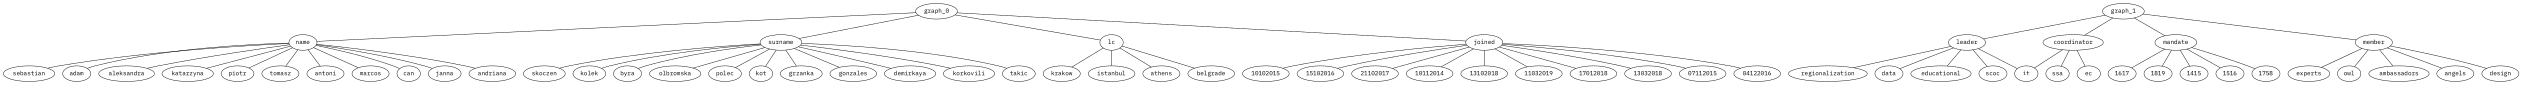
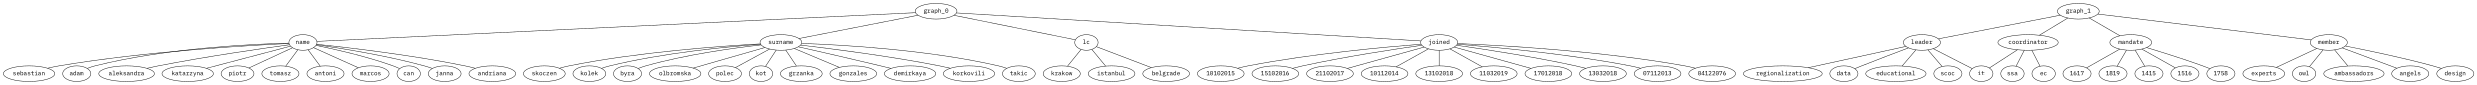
(1161, 74) -> none
(1703, 74) -> (1658, 74)
(1757, 74) -> (1712, 74)
